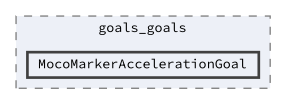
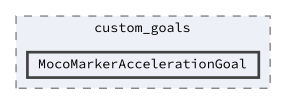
(143, 29) -> (143, 29)
